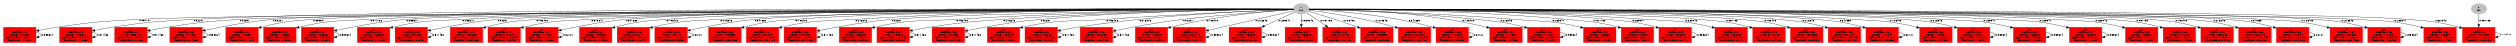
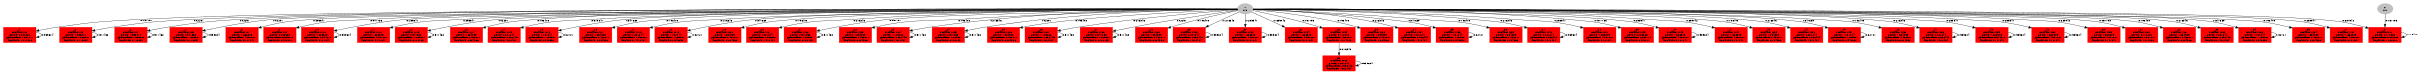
(1837, 11) -> (1339, 48)
(897, 21) -> (895, 21)
(1769, 35) -> none
